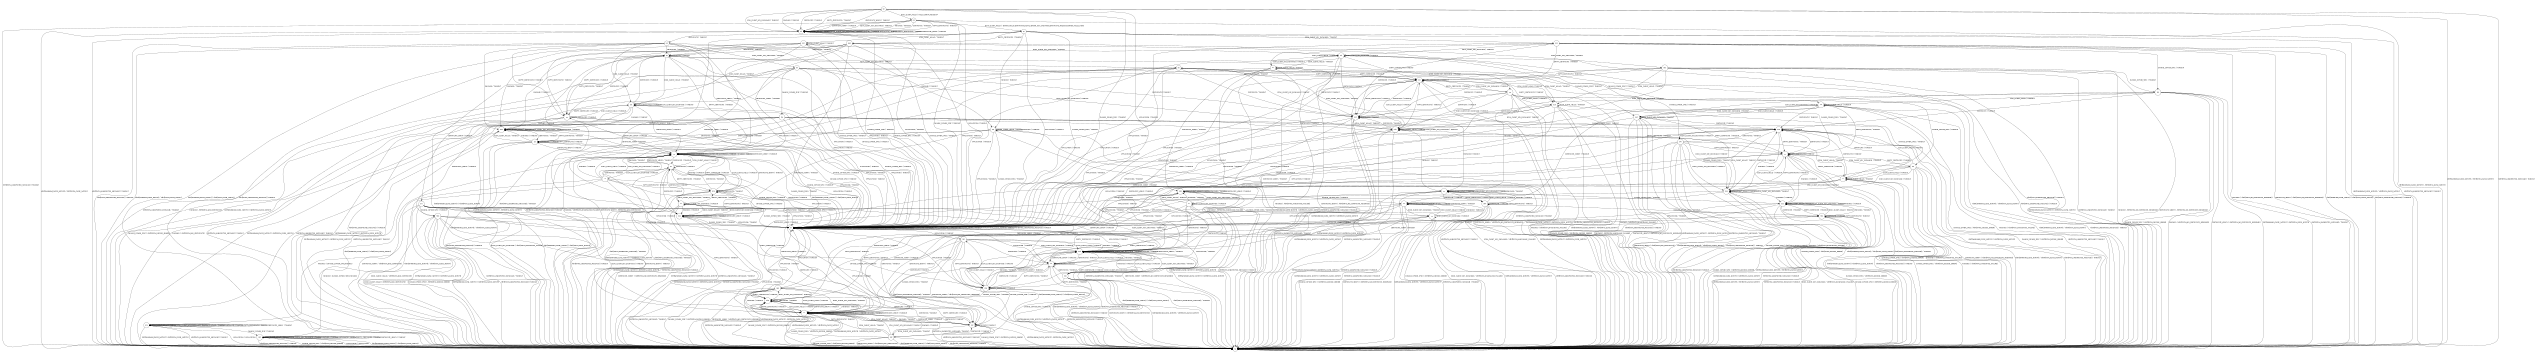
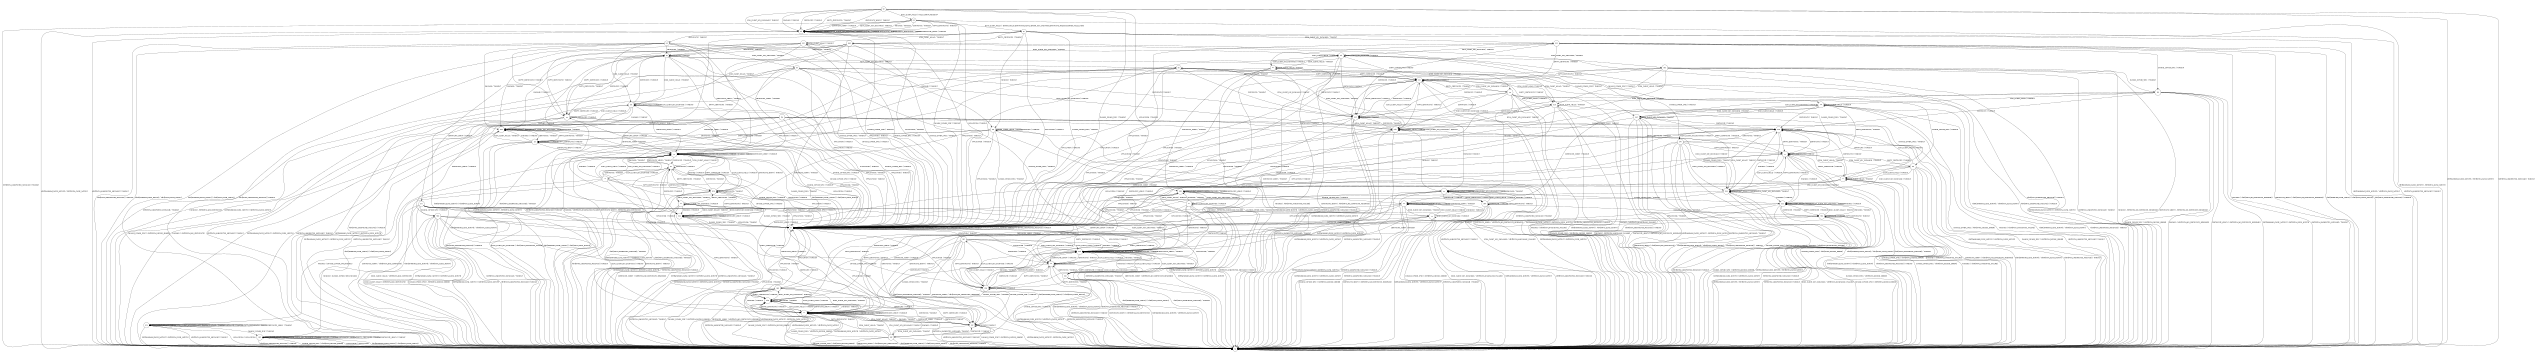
(782, 88) -> (978, 133)
(910, 231) -> (879, 229)
